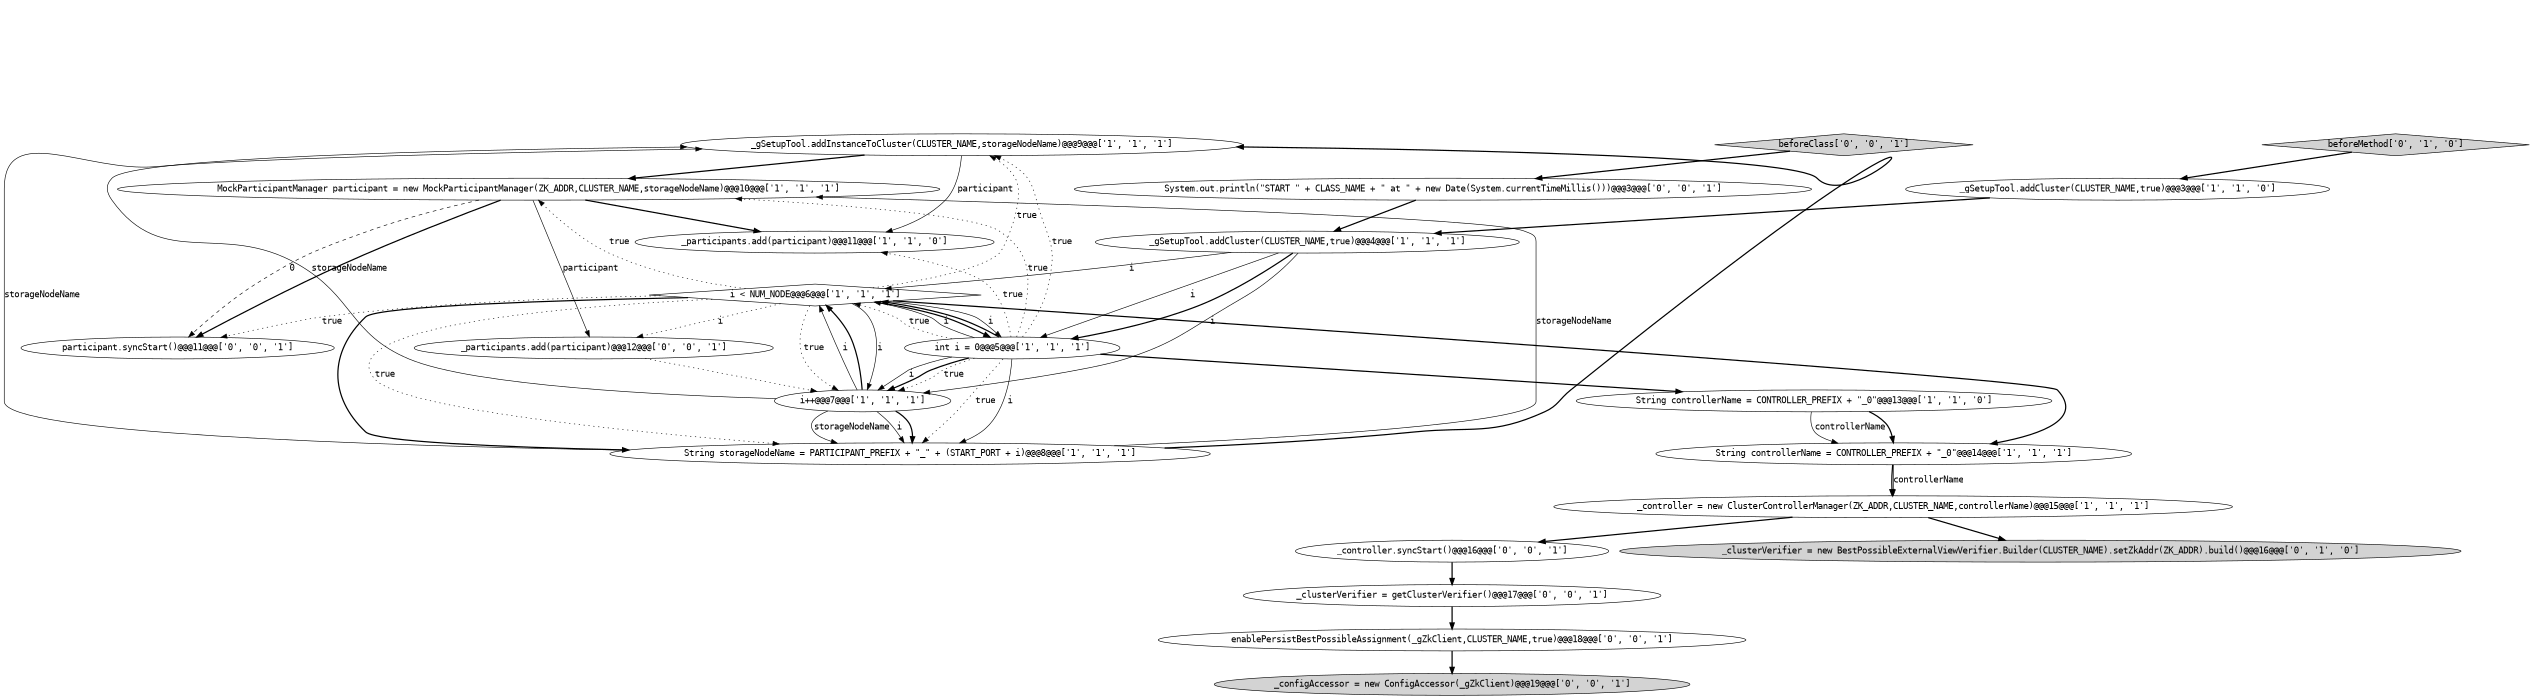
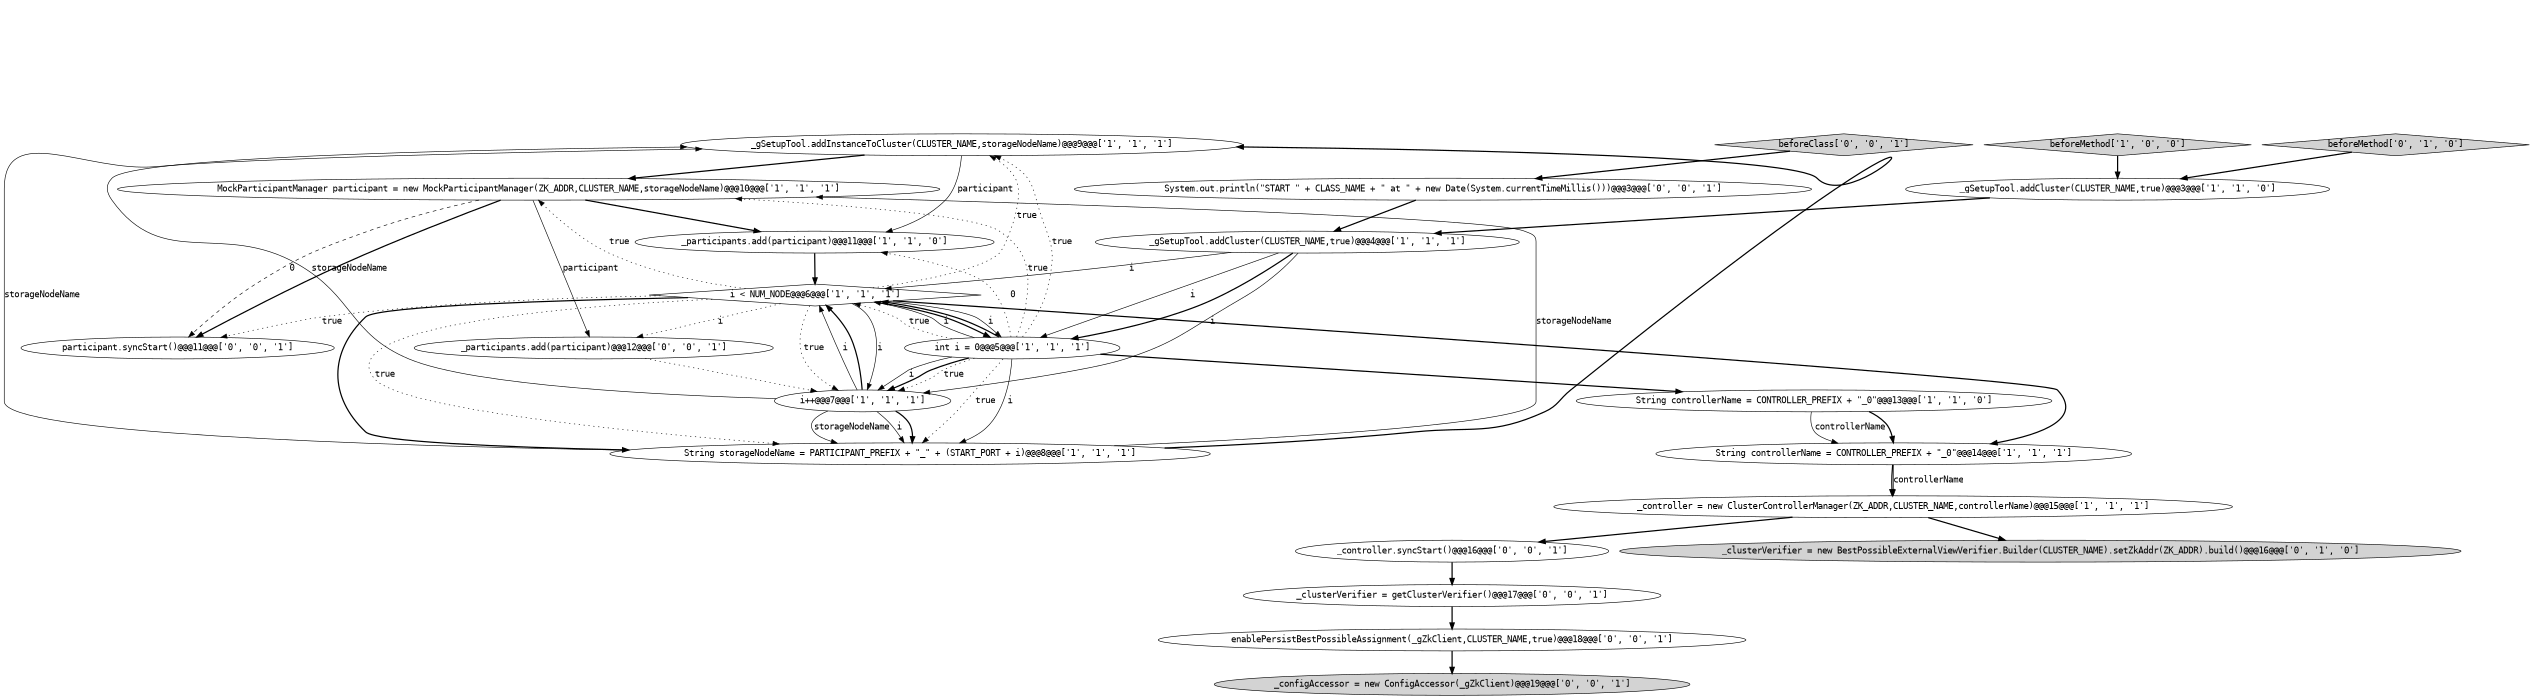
none -> (2118, 145)
none -> (815, 266)
(1013, 295) -> (1013, 295)
